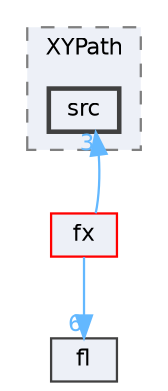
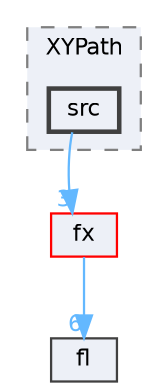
(99, 184) -> (69, 164)
